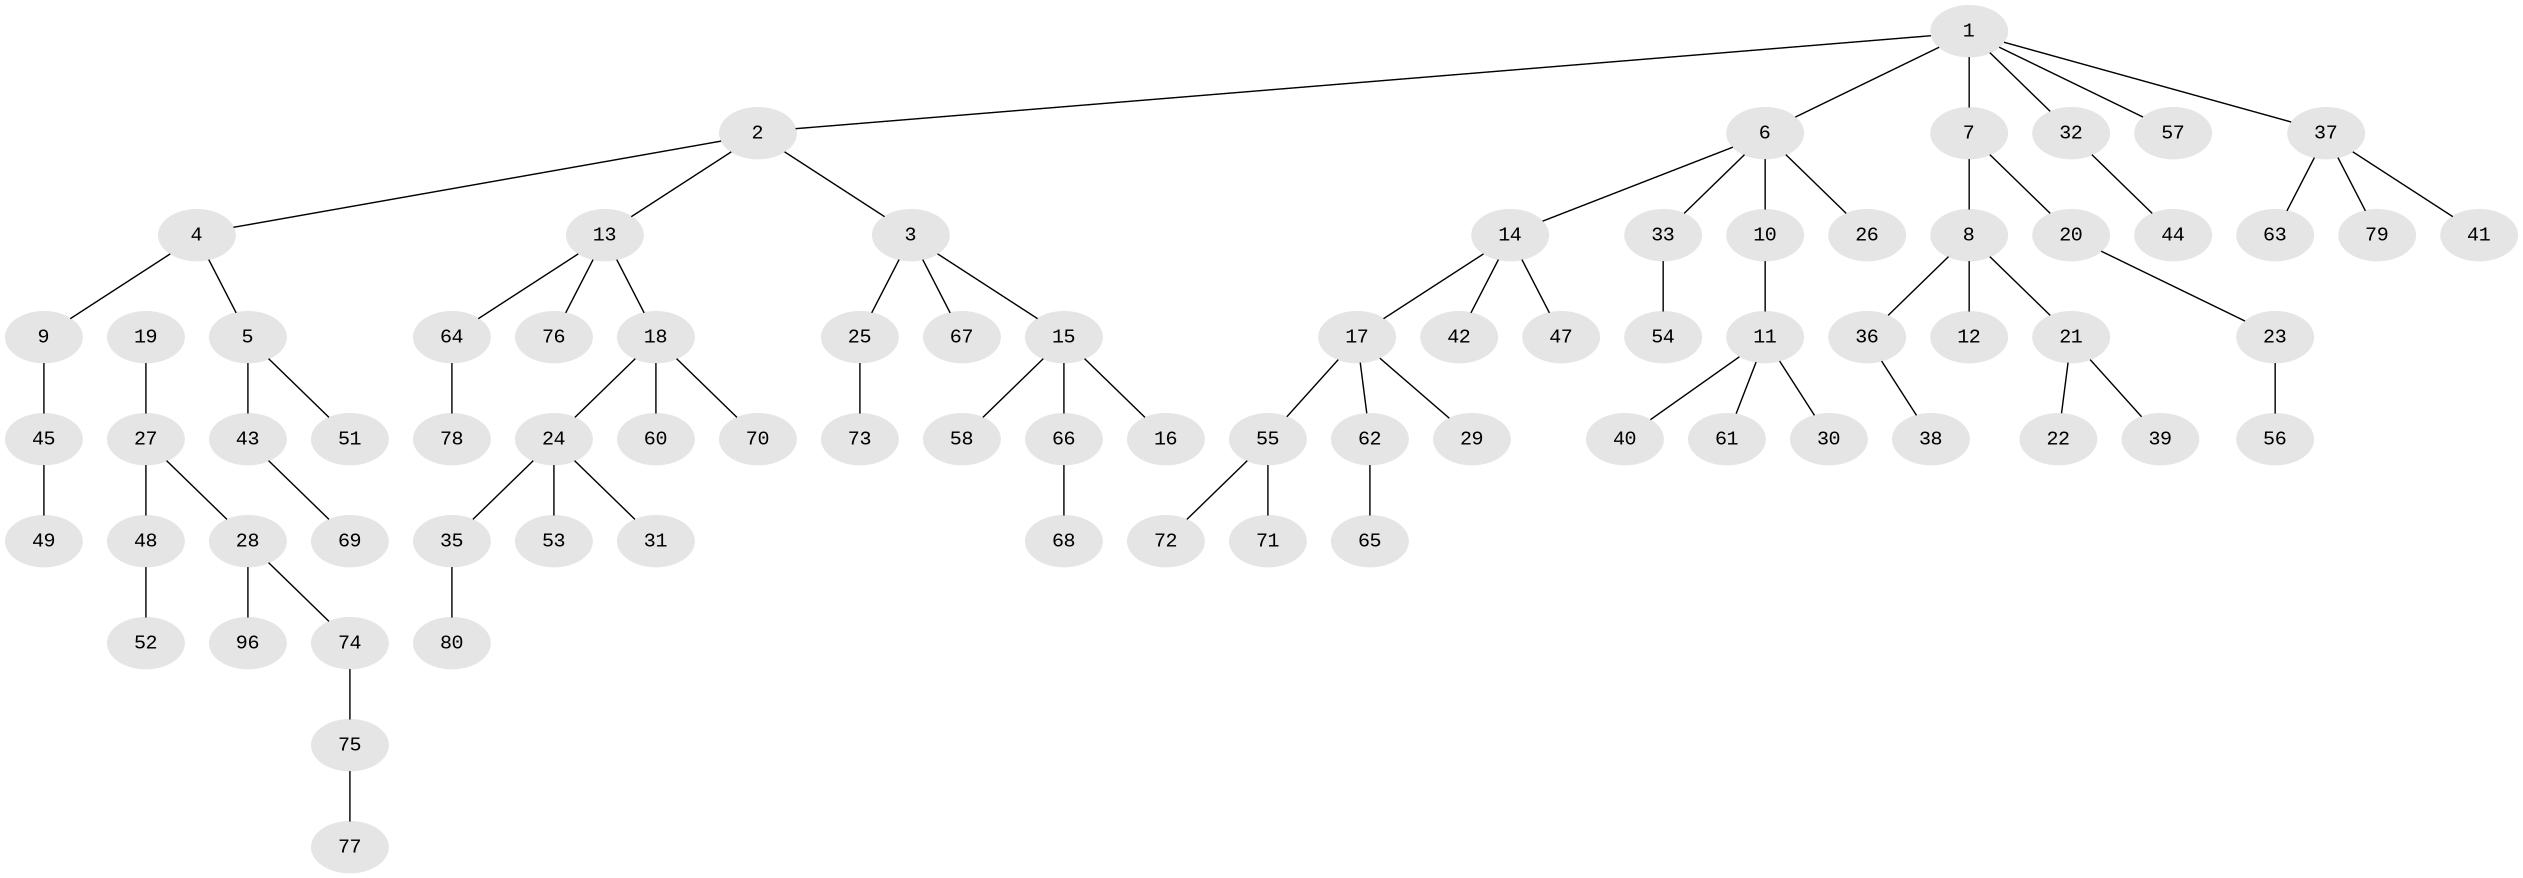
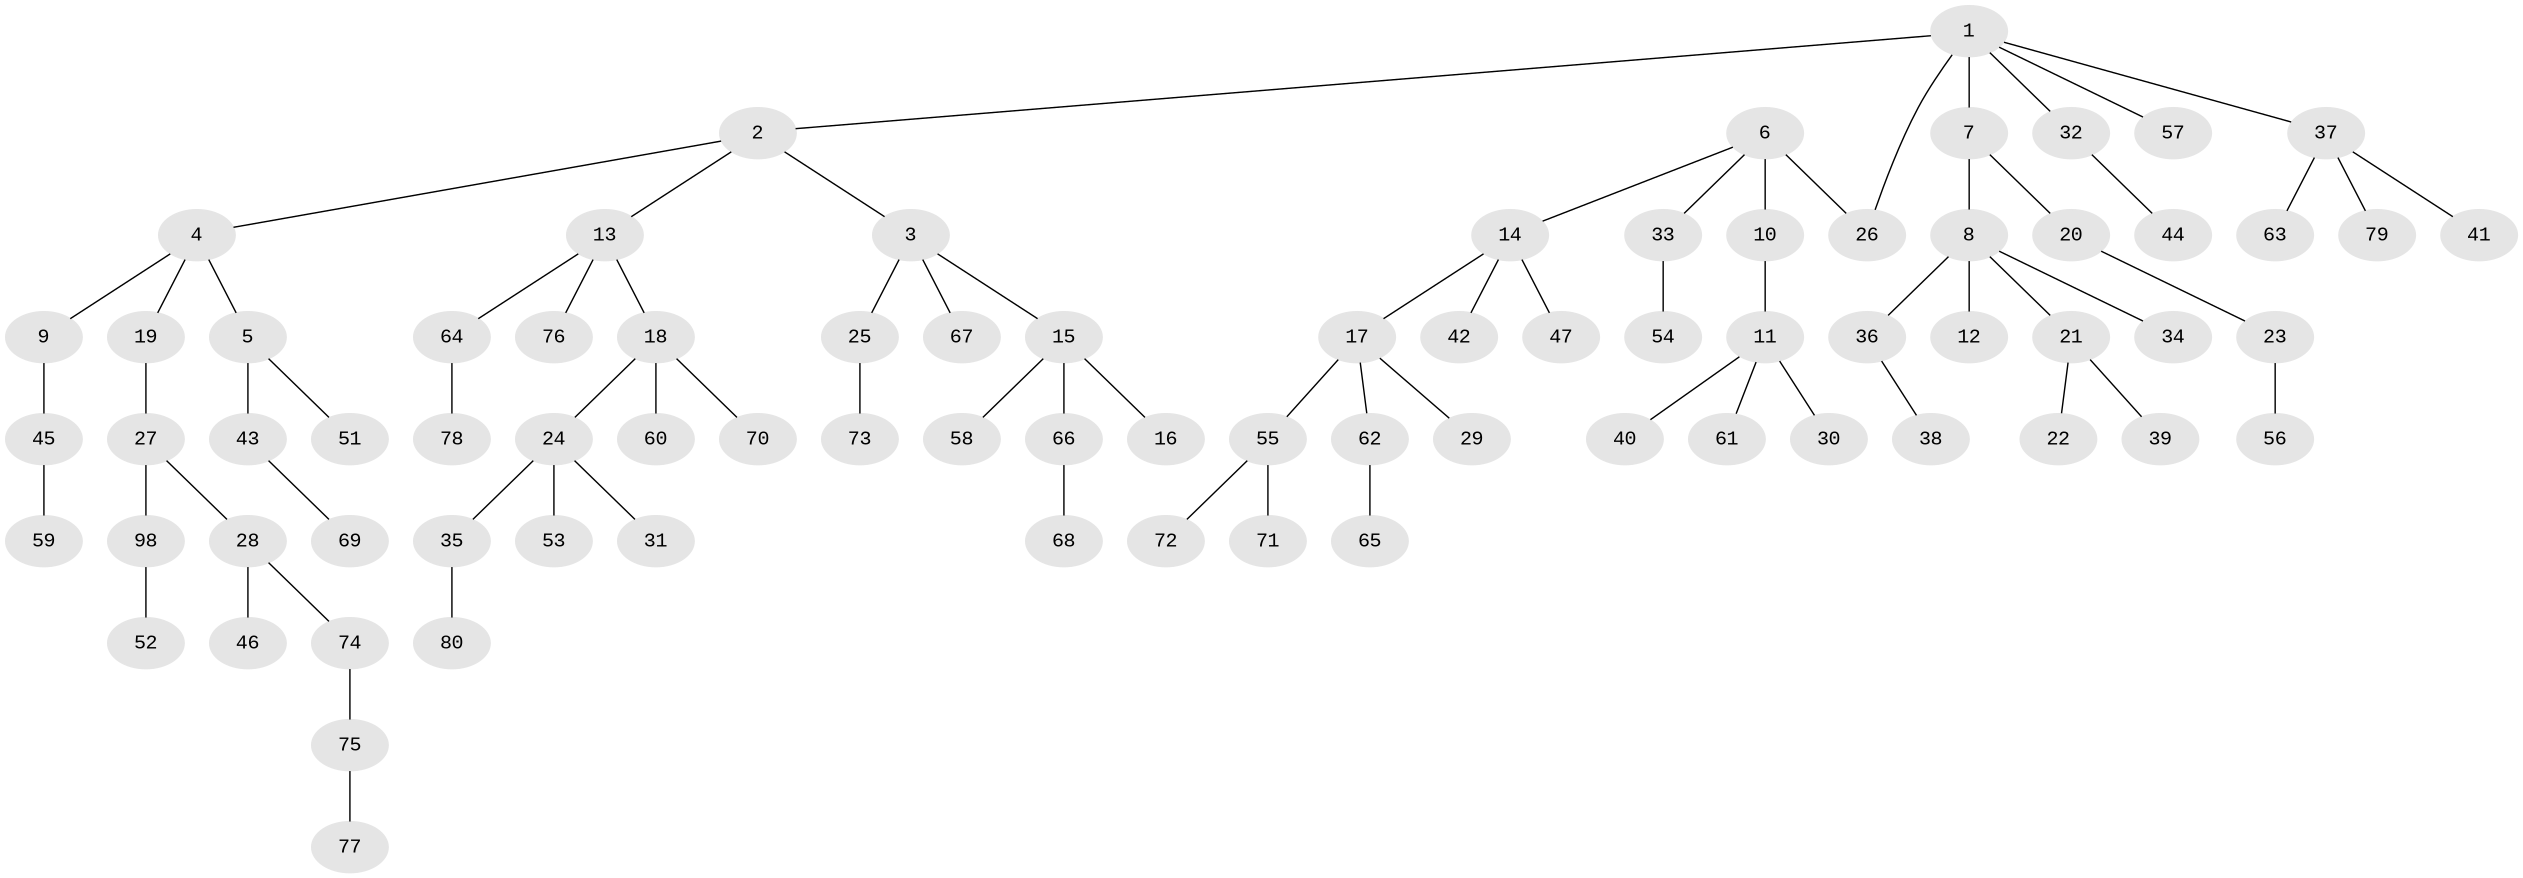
(1867, 82) -> (1907, 129)
none -> (171, 286)
none -> (2173, 337)
(44, 541) -> (44, 541)
(146, 541) -> (146, 541)
(248, 643) -> (248, 643)
